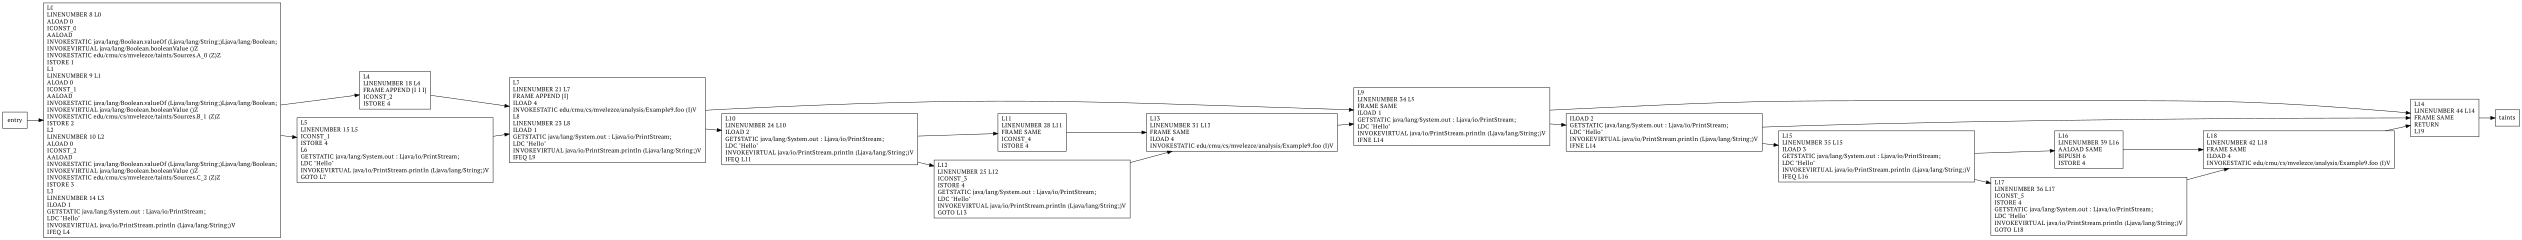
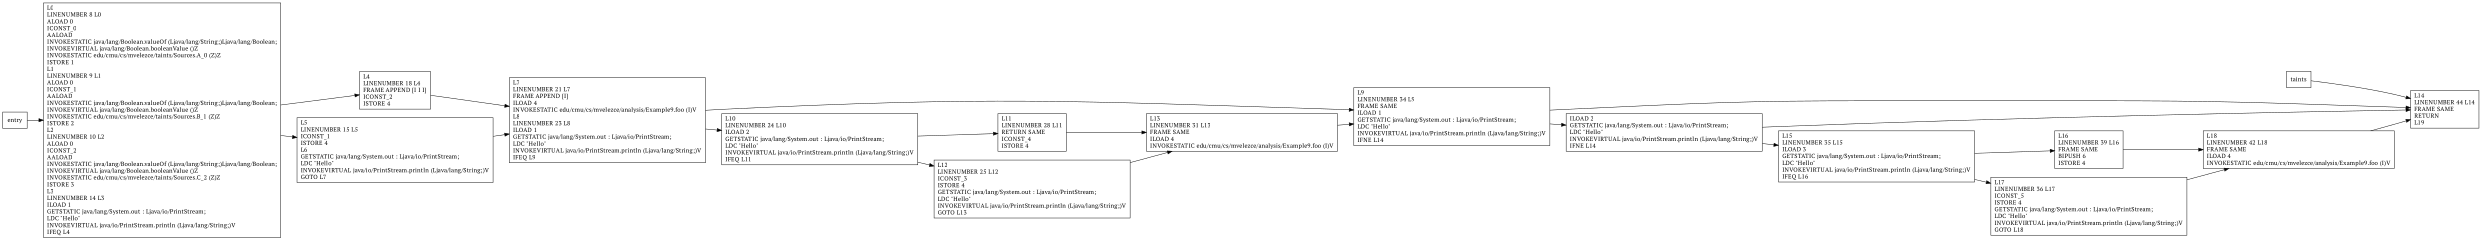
(2485, 118) -> (2359, 88)
(1032, 132) -> (1032, 132)
(2089, 150) -> (2089, 150)
